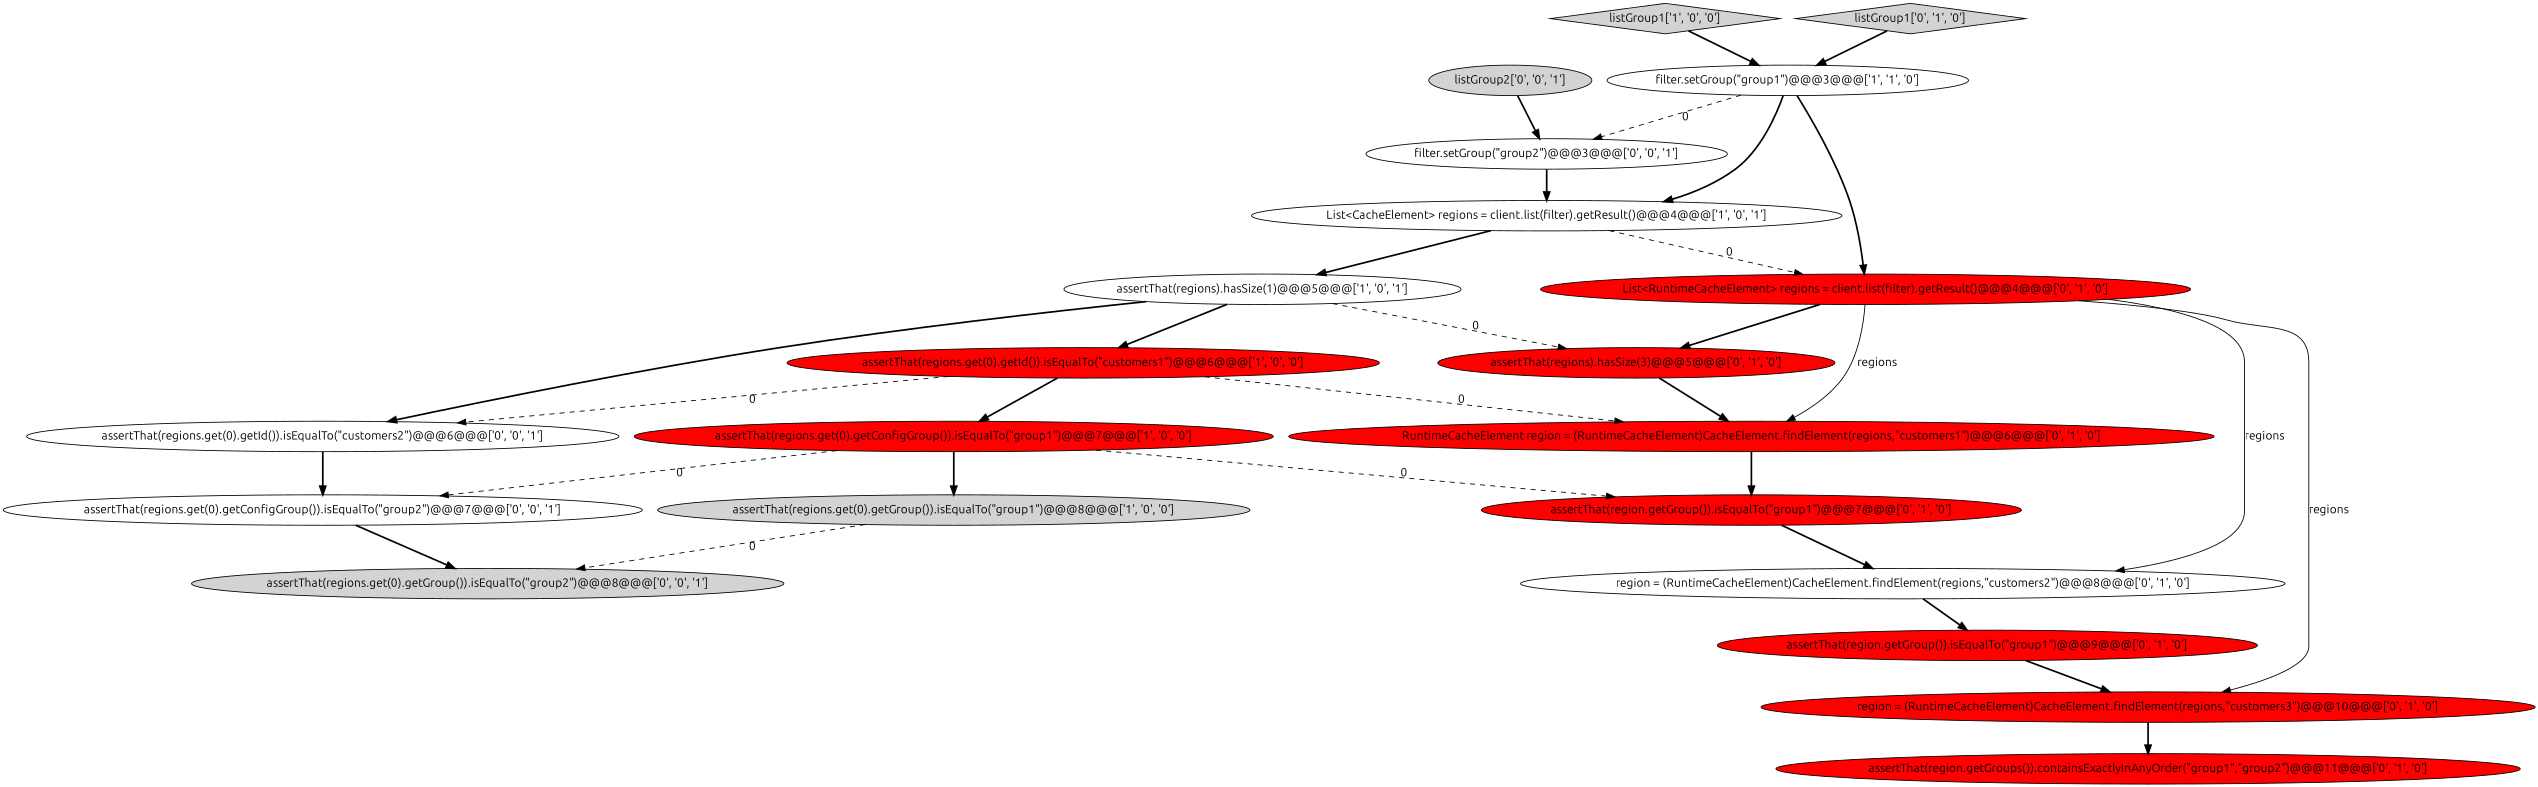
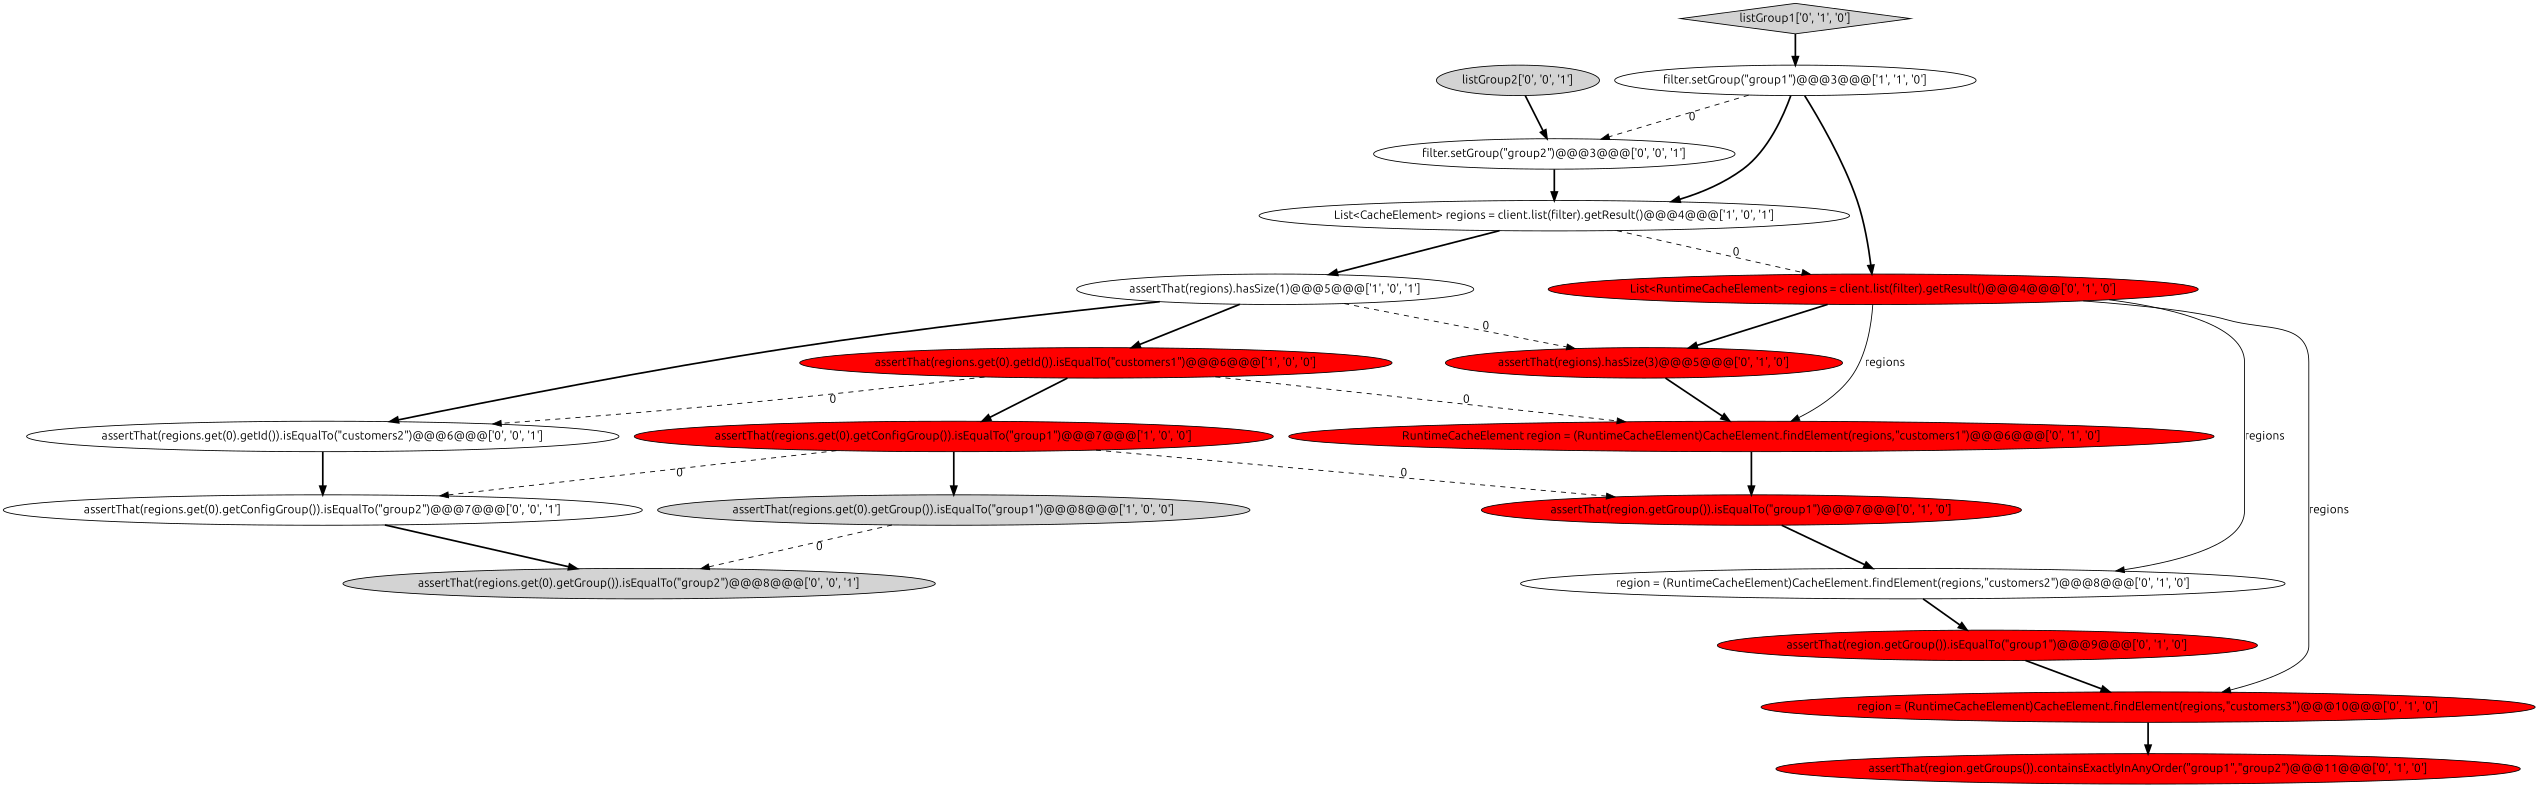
(1665, 19) -> none
